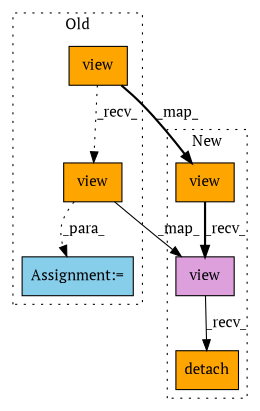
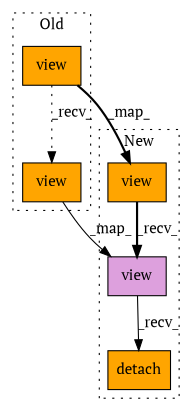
(78, 276) -> none
